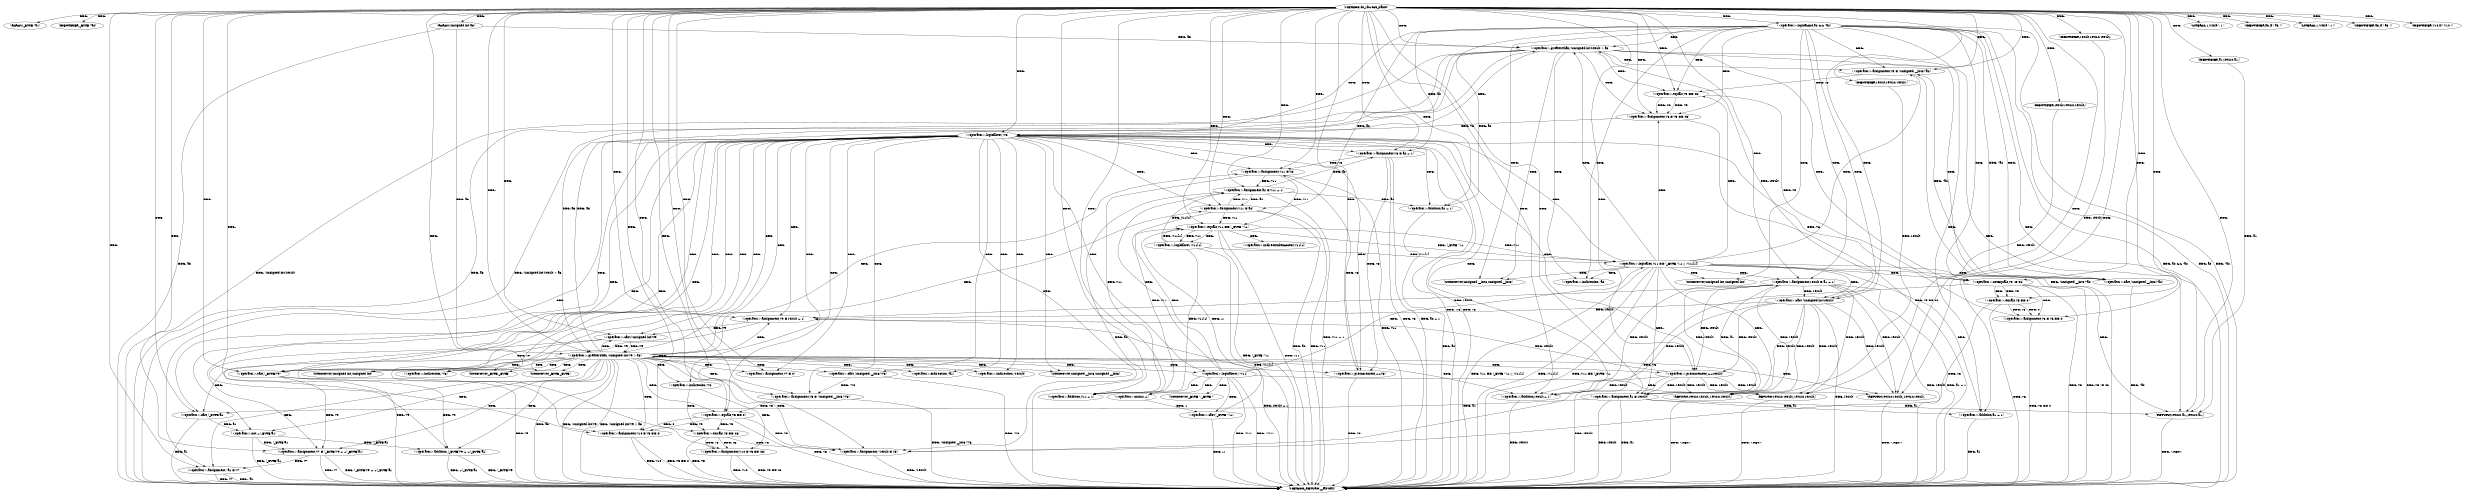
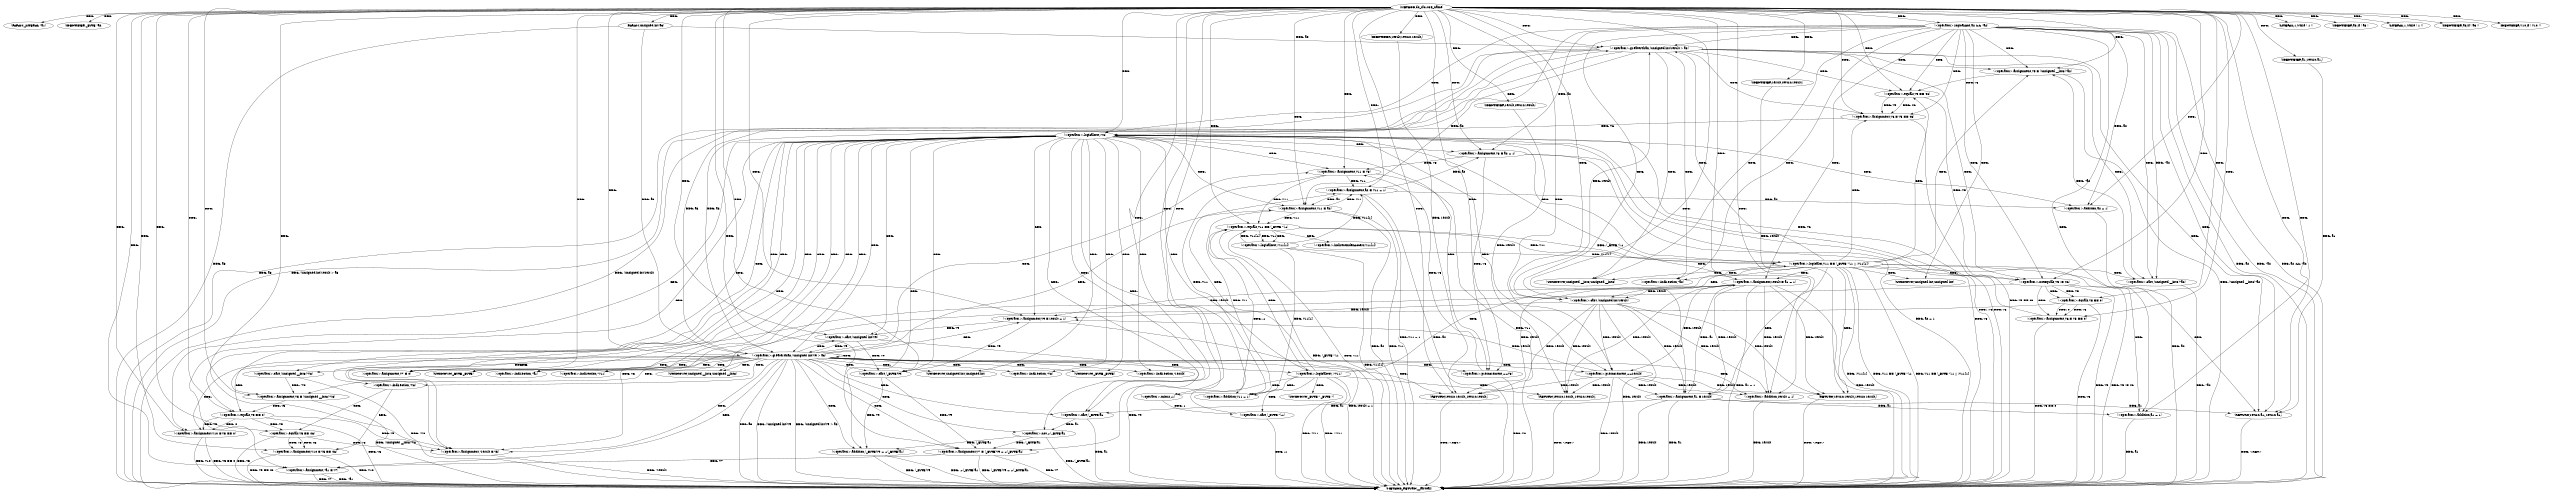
(25, 26) -> (29, 26)
none -> (583, 374)
(522, 479) -> none
